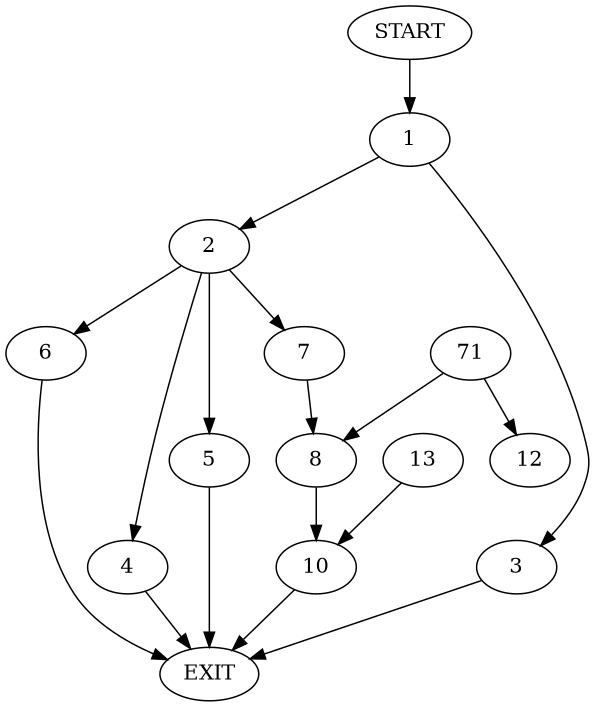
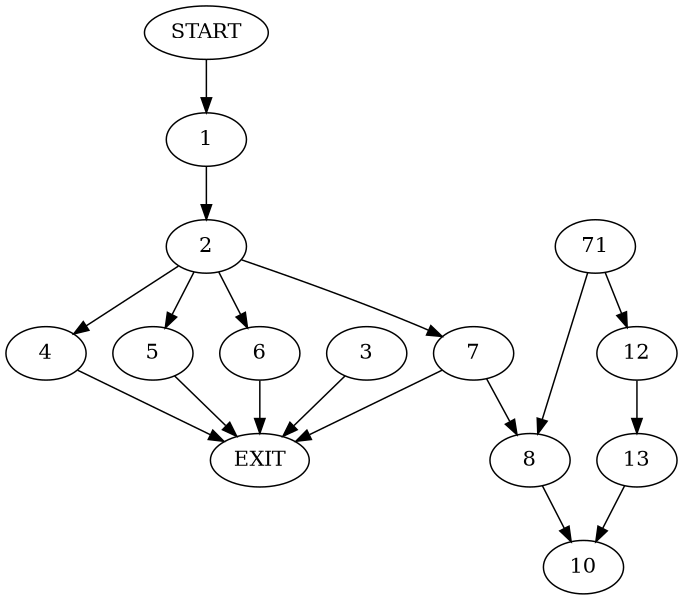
(547, 340) -> none
none -> (637, 400)
(269, 615) -> (376, 402)
